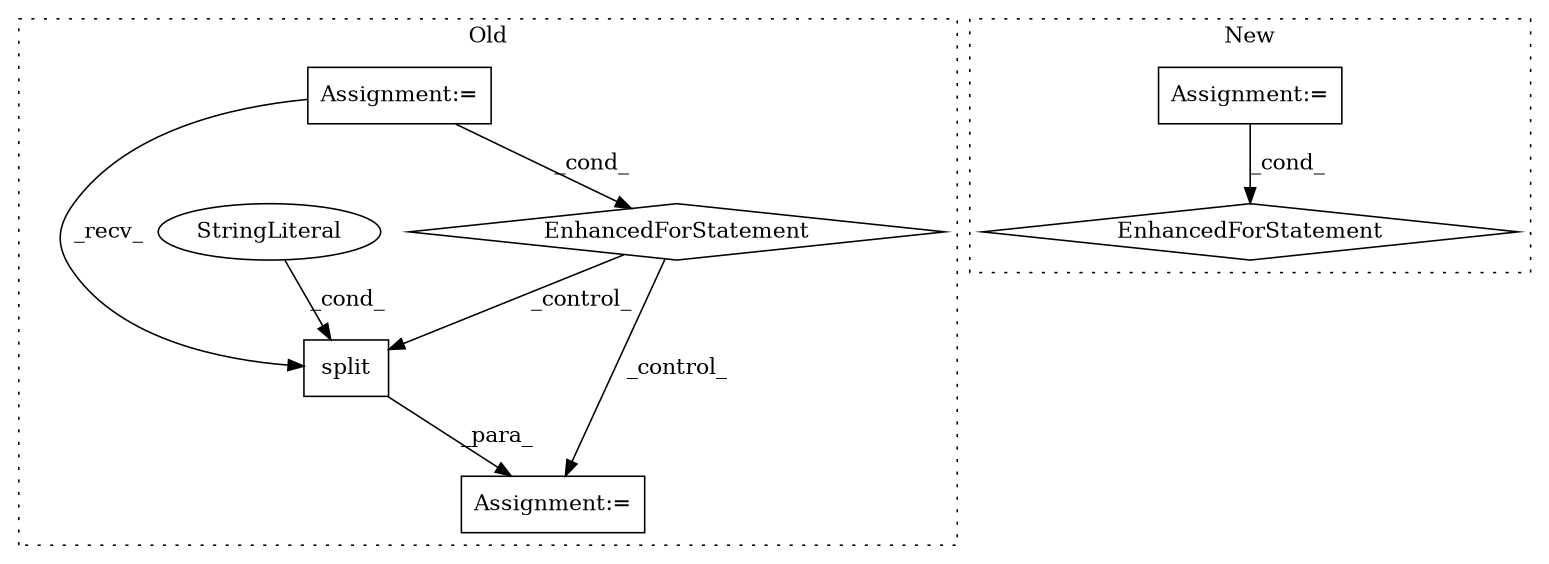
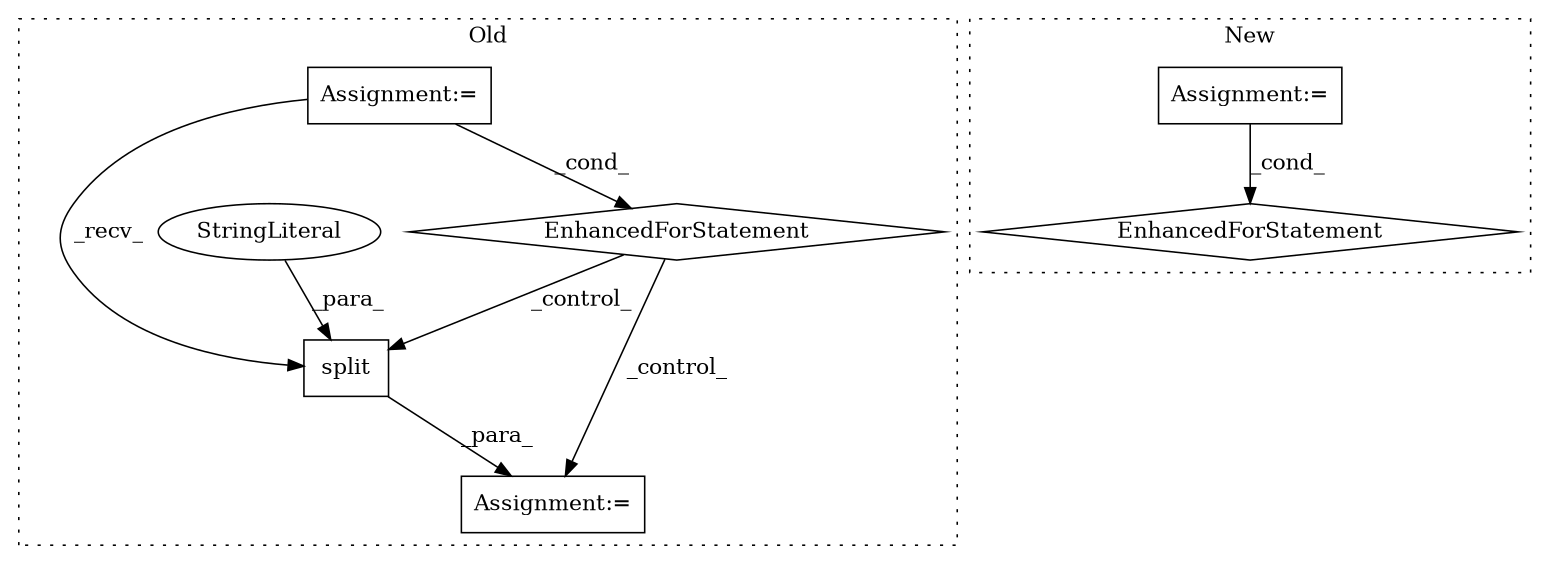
(348, 300) -> (348, 300)
